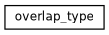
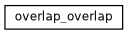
(55, 17) -> (64, 17)
